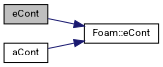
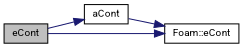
none -> (61, 25)
